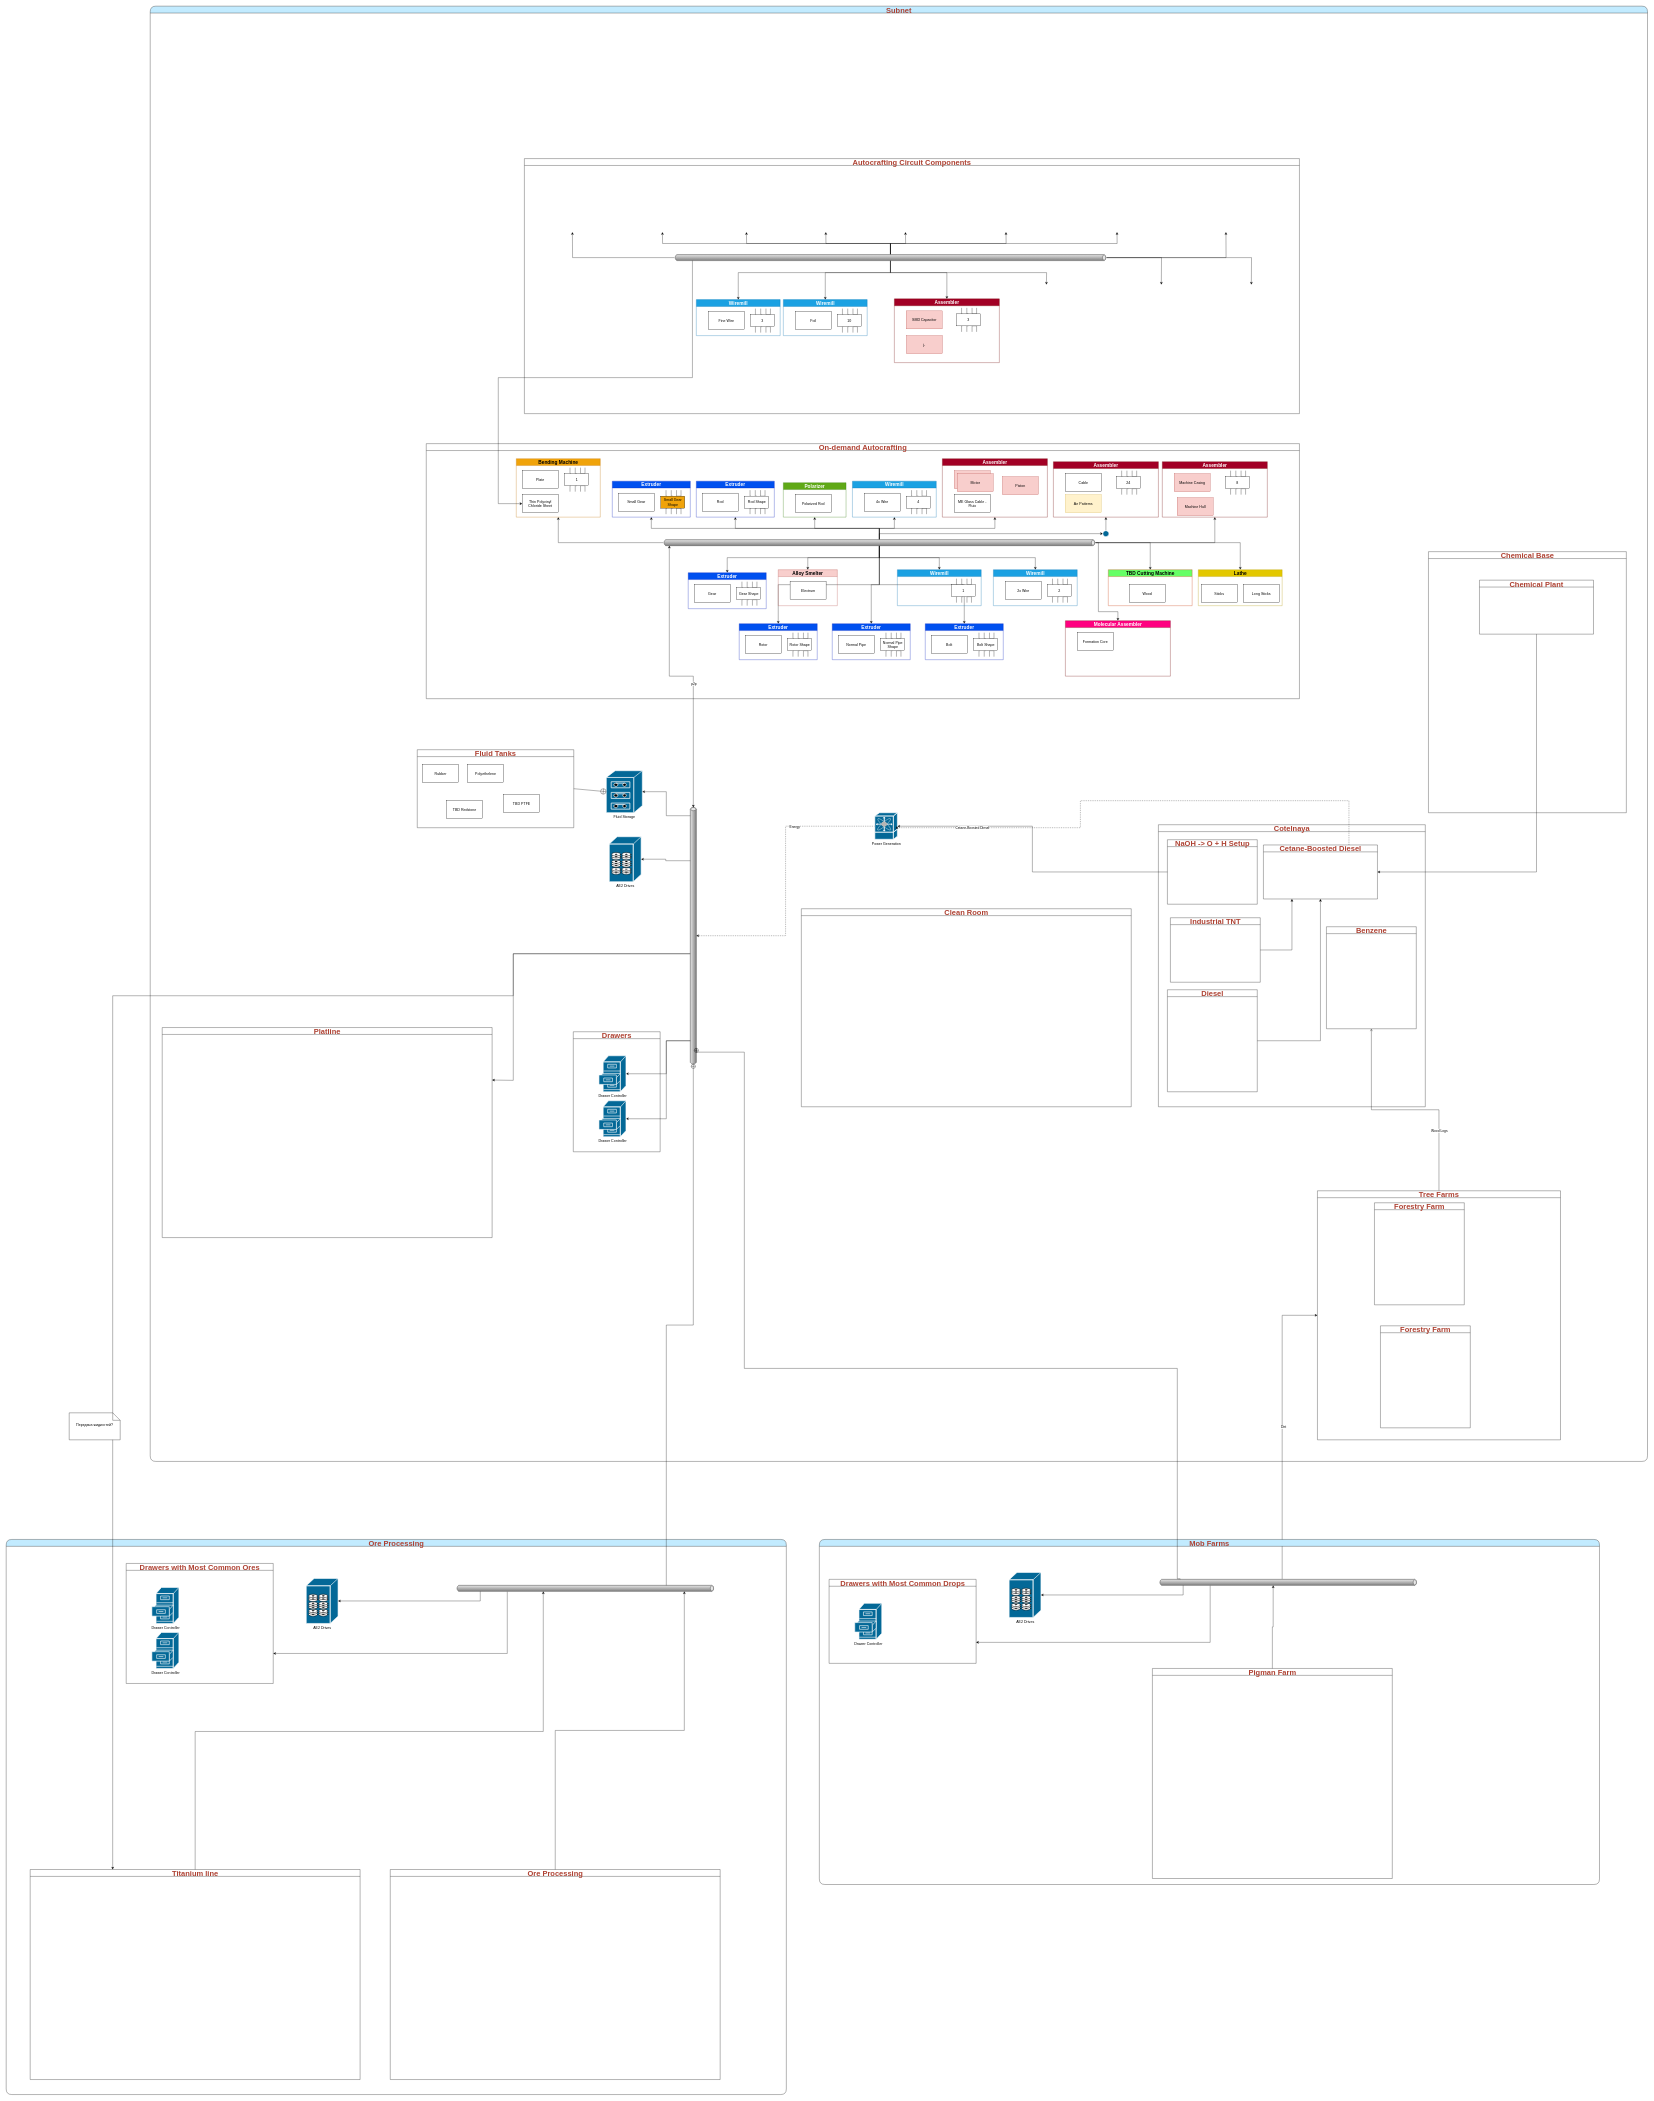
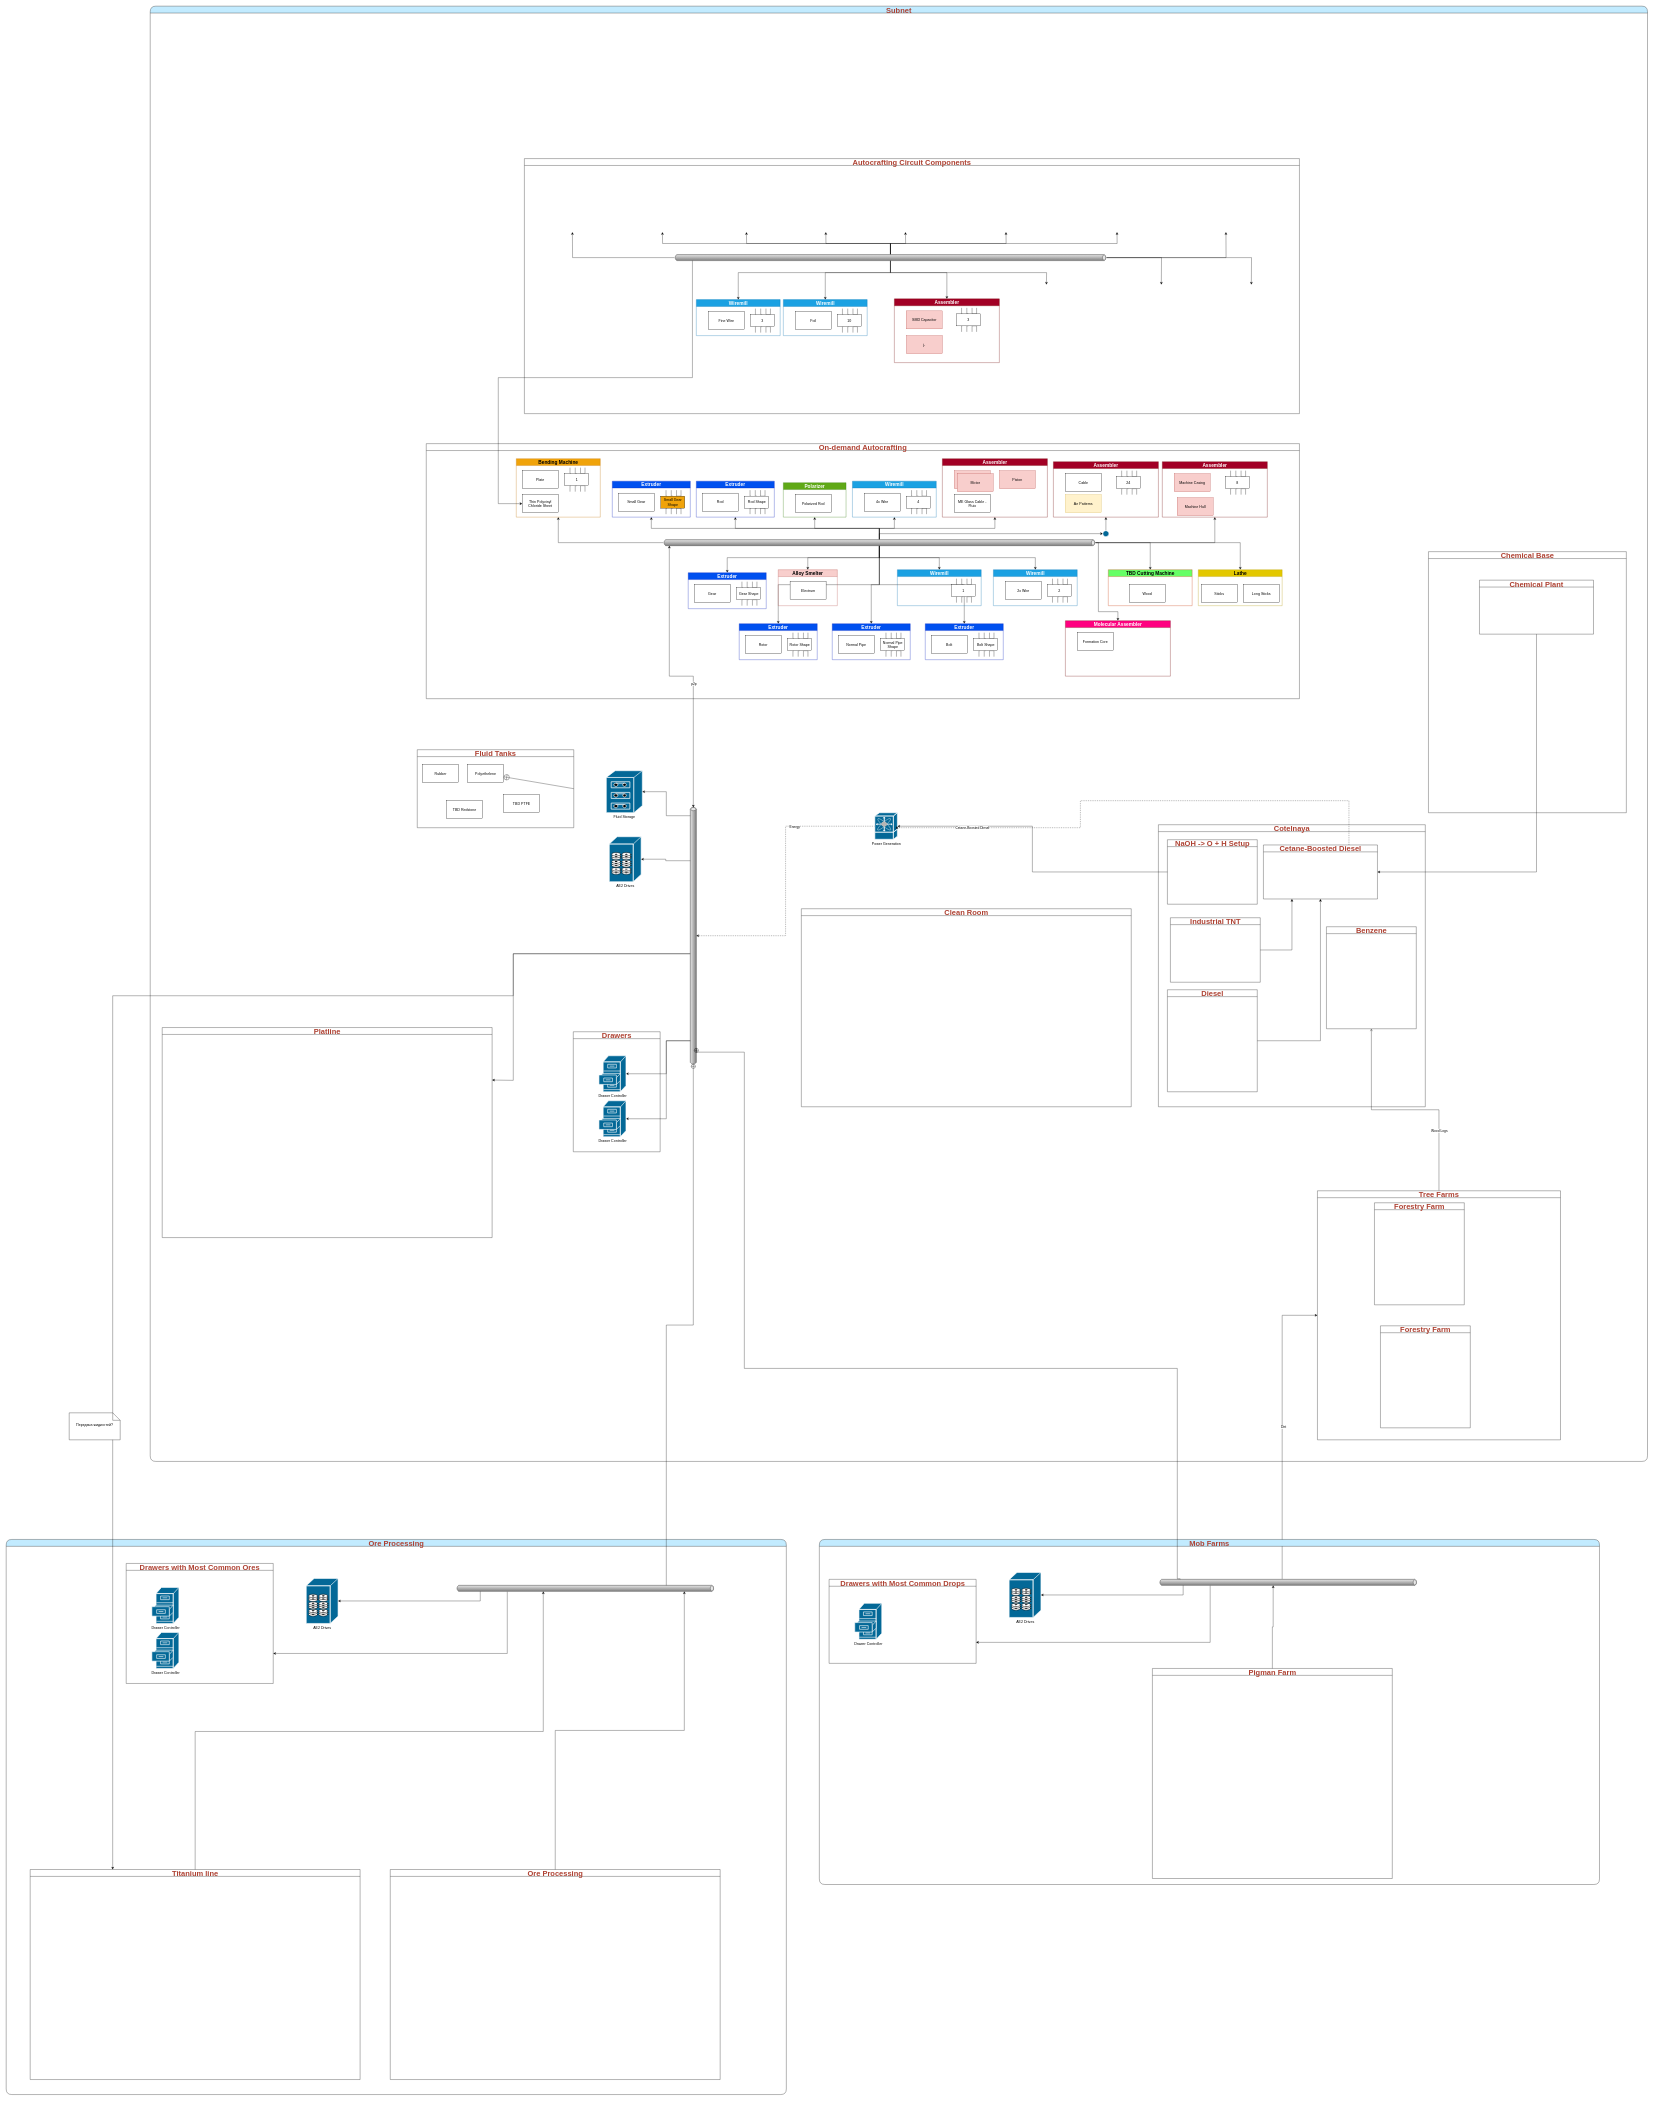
(1020, 486) -> (1017, 480)
(587, 790) -> (540, 783)
